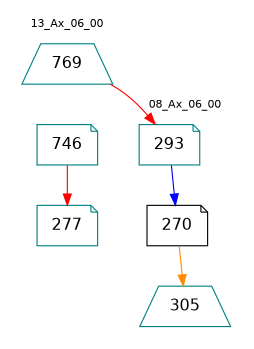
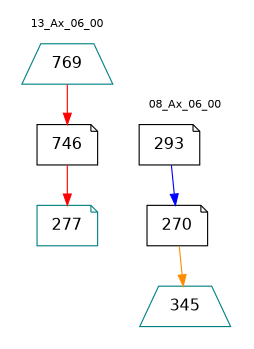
(137, 104) -> (67, 99)
(67, 145) -> (67, 145)
(169, 145) -> (169, 145)
(185, 306) -> (185, 306)
